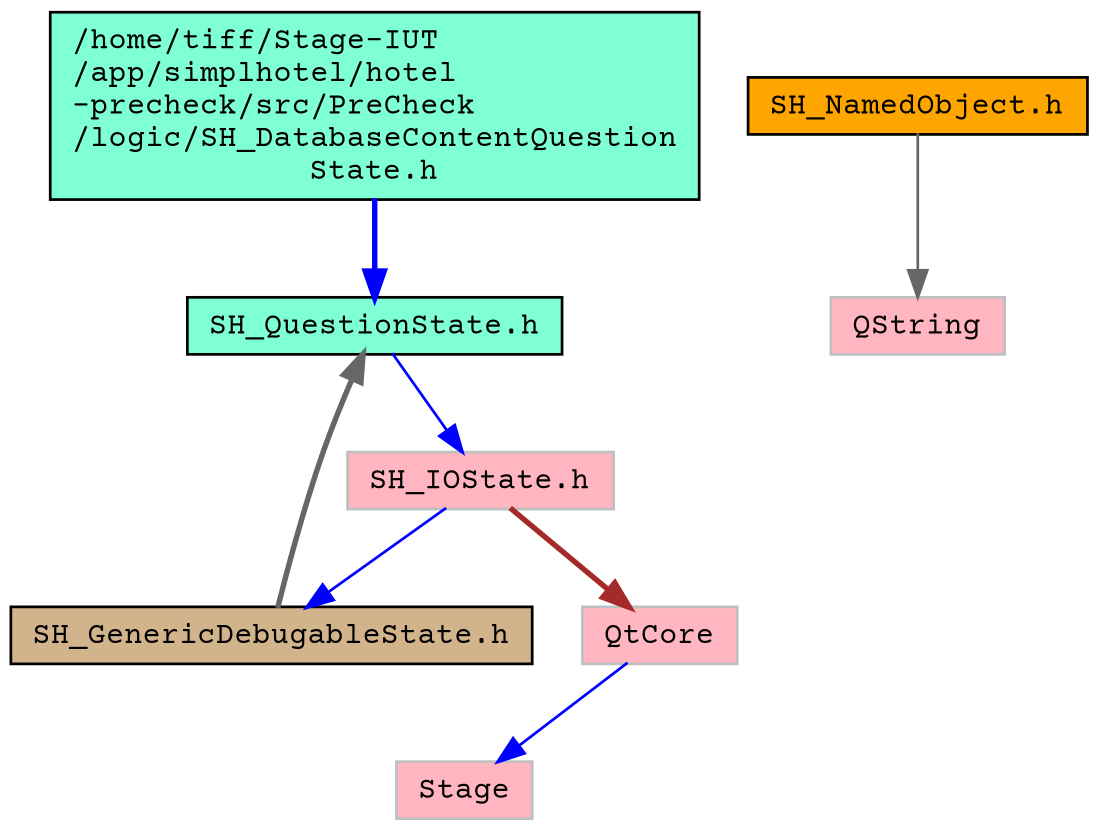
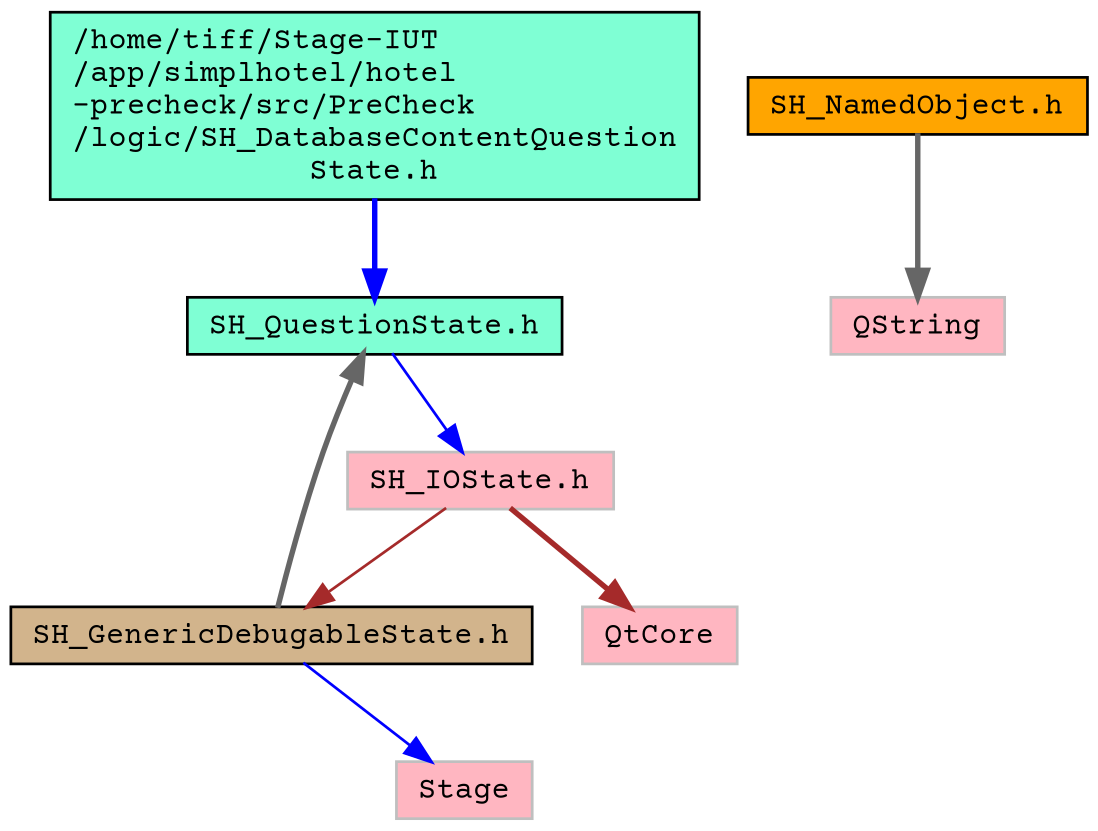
(918, 201) -> (918, 201)
(388, 550) -> (388, 550)
(574, 704) -> (357, 704)
